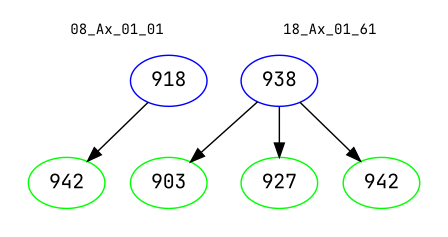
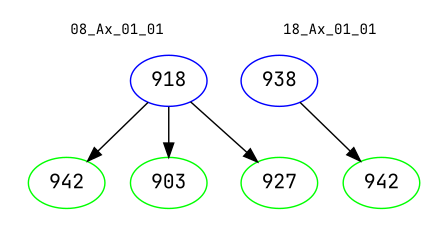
(330, 30) -> (330, 30)
(239, 118) -> (169, 125)
(279, 125) -> (209, 118)
